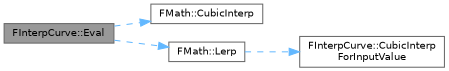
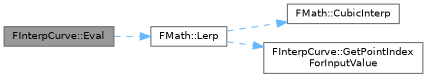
(127, 24) -> (252, 27)
(372, 52) -> (343, 58)
